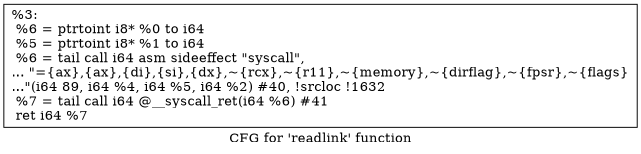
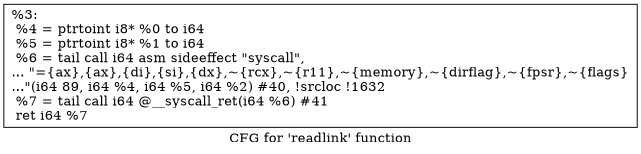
(109, 29) -> (109, 29)
